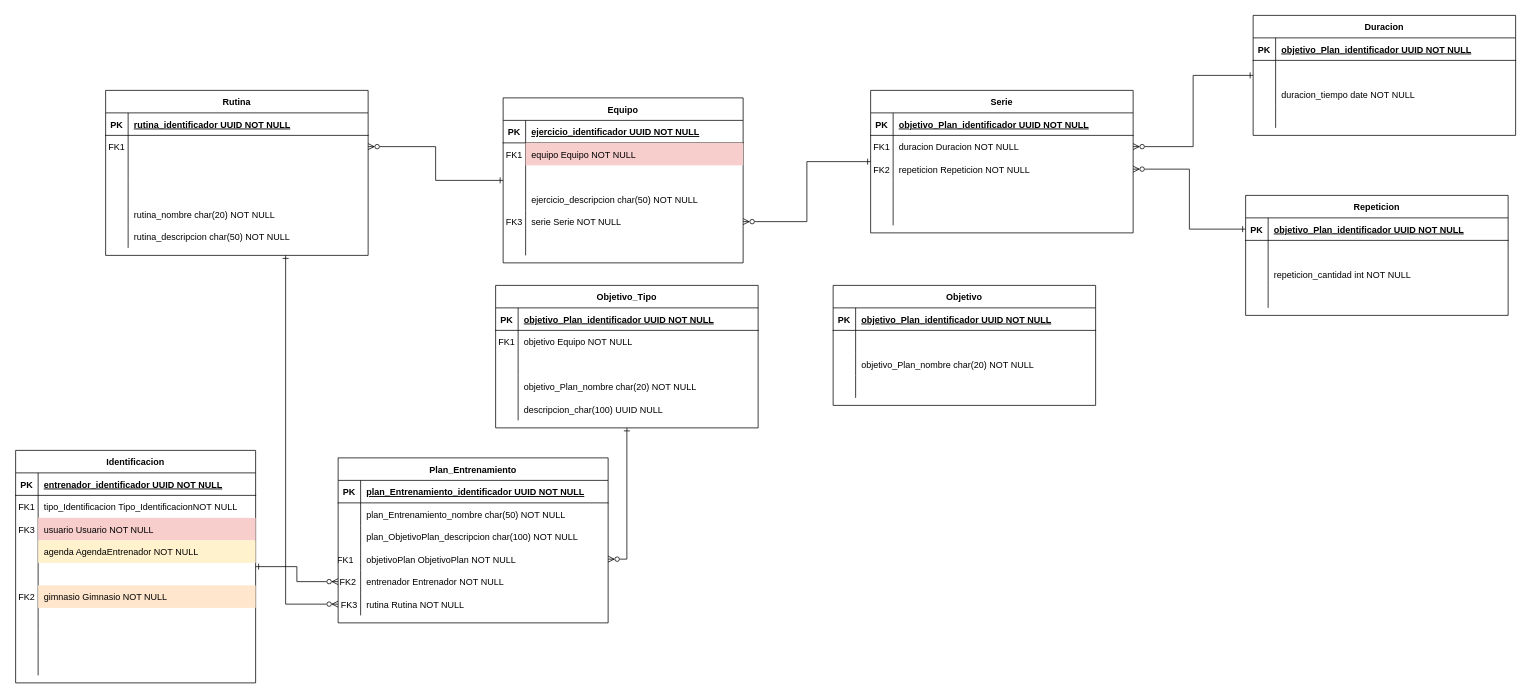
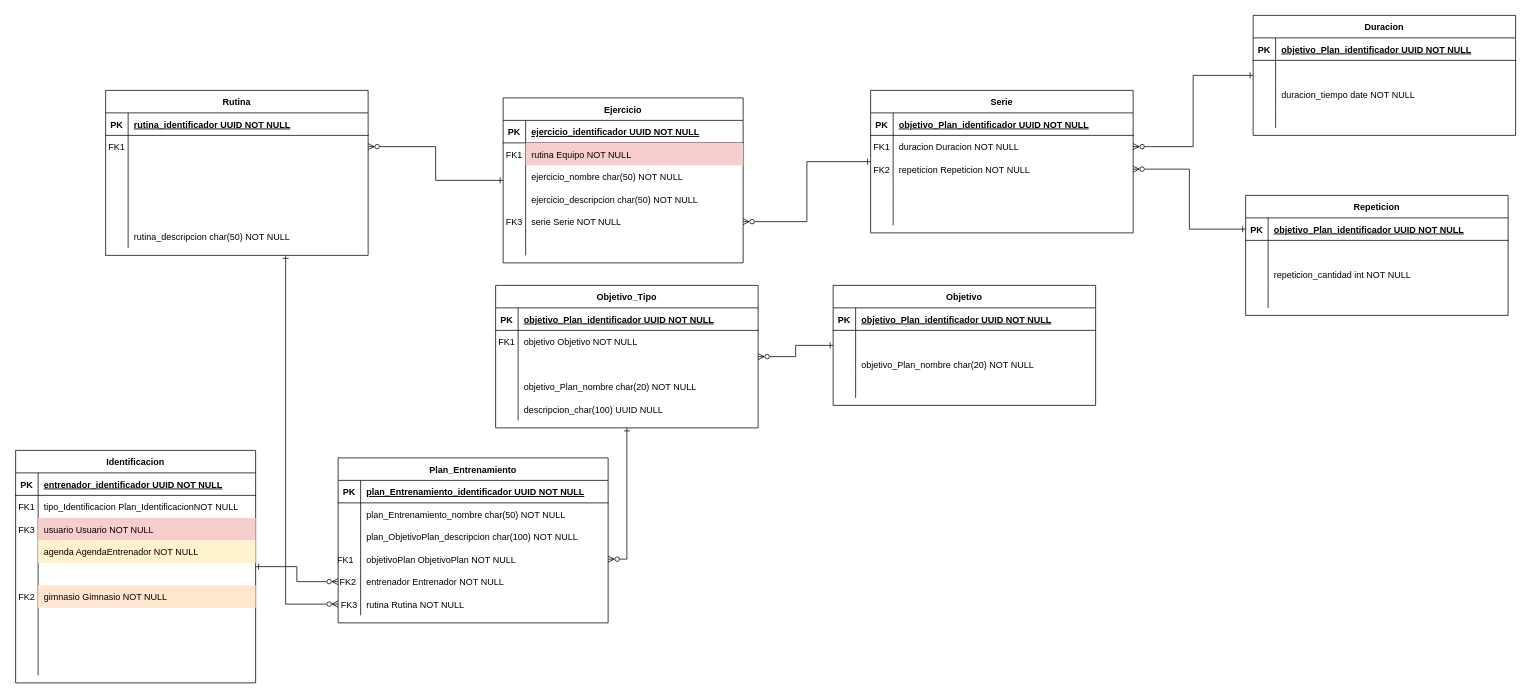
(623, 110) -> (623, 110)
(581, 155) -> (581, 155)
none -> (634, 177)
(248, 214) -> none
(578, 342) -> (583, 342)
none -> (795, 346)
(150, 507) -> (150, 507)
